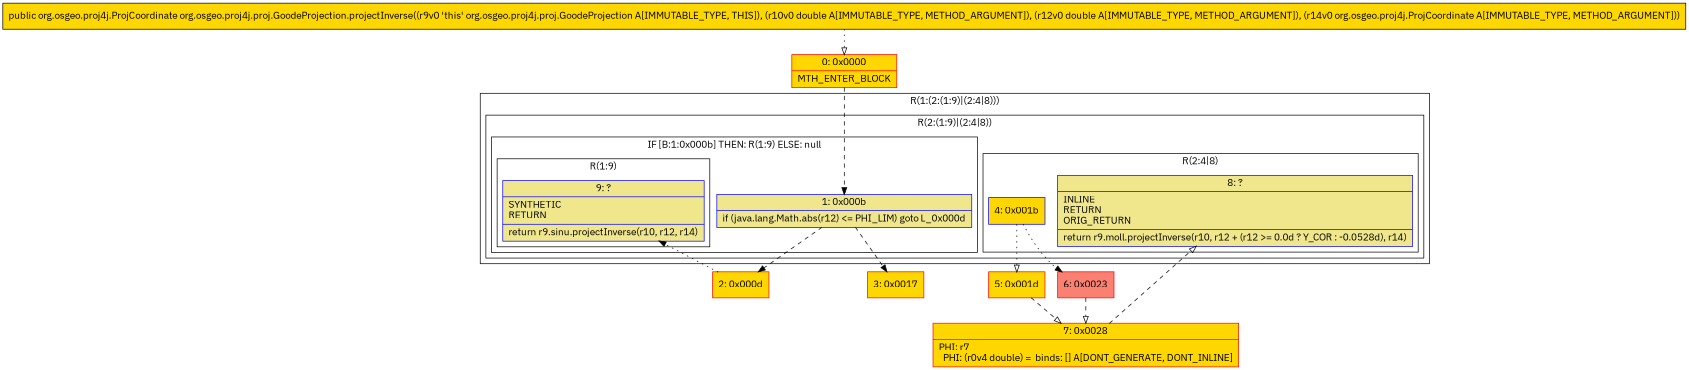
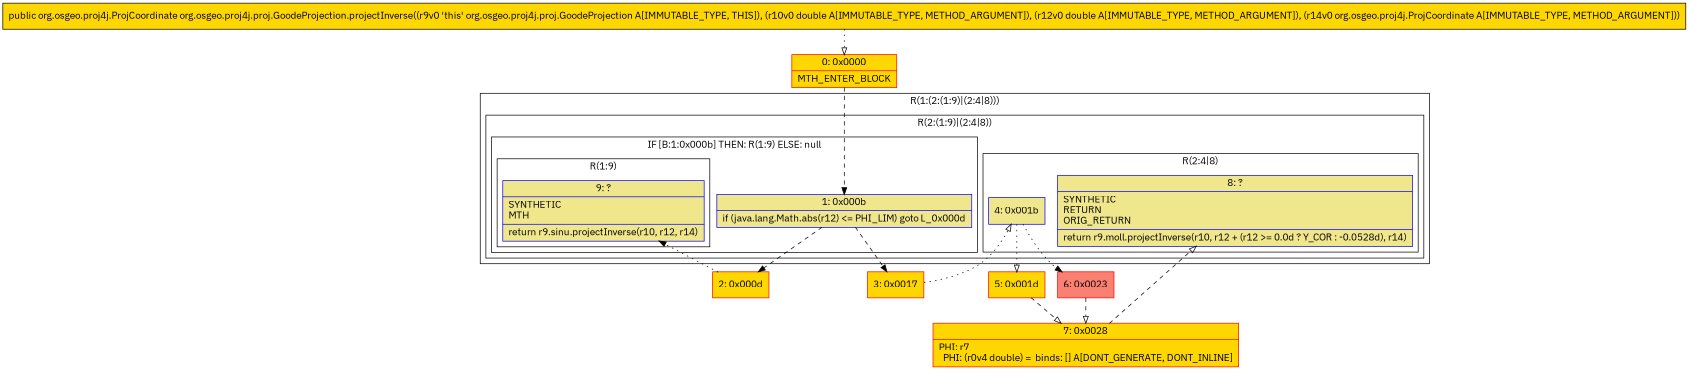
(1079, 200) -> (1090, 200)
(1017, 211) -> (1017, 211)
(528, 215) -> (519, 215)
none -> (971, 269)
